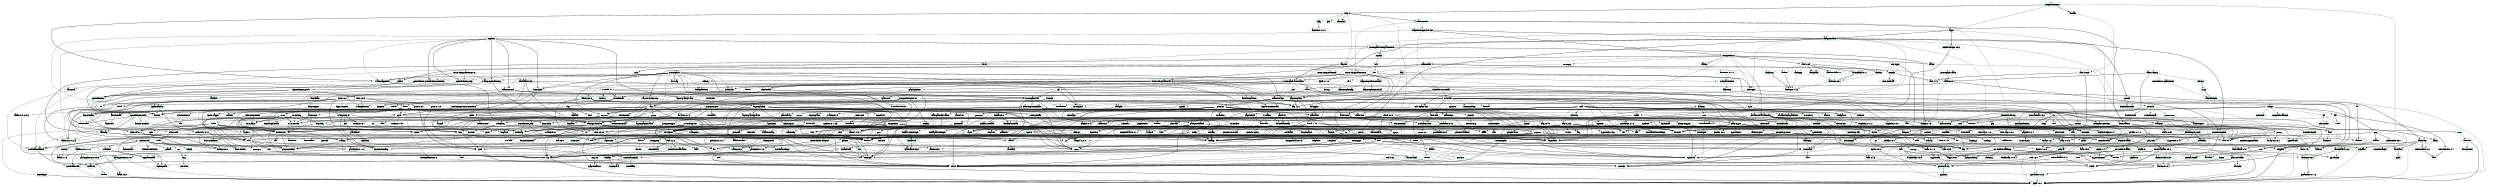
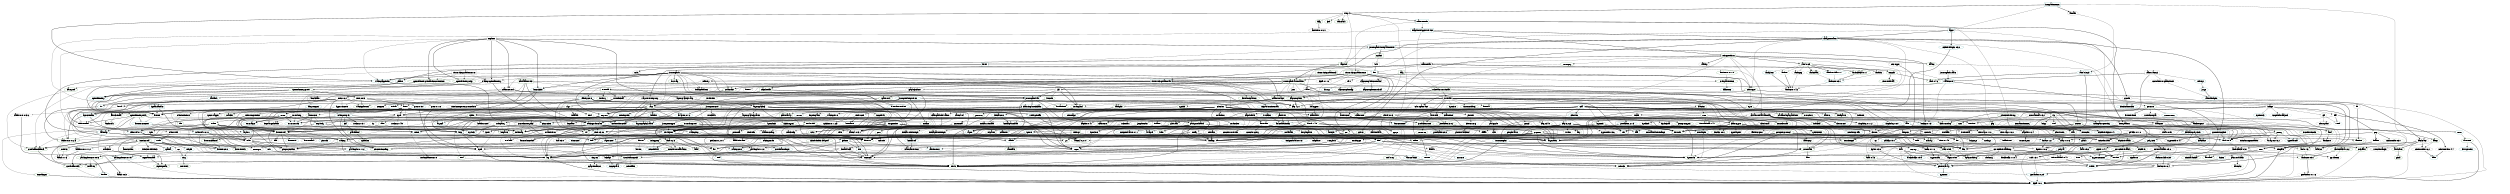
(654, 115) -> (654, 115)
(1494, 124) -> (1494, 124)
none -> (1764, 128)
